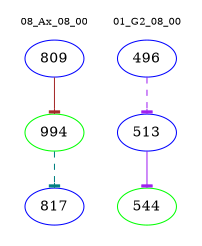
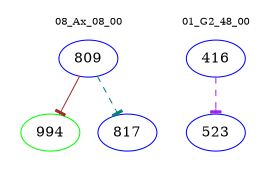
(147, 22) -> (216, 22)
(147, 59) -> (216, 59)
(147, 133) -> (216, 133)
(54, 167) -> (107, 93)
(147, 207) -> none
